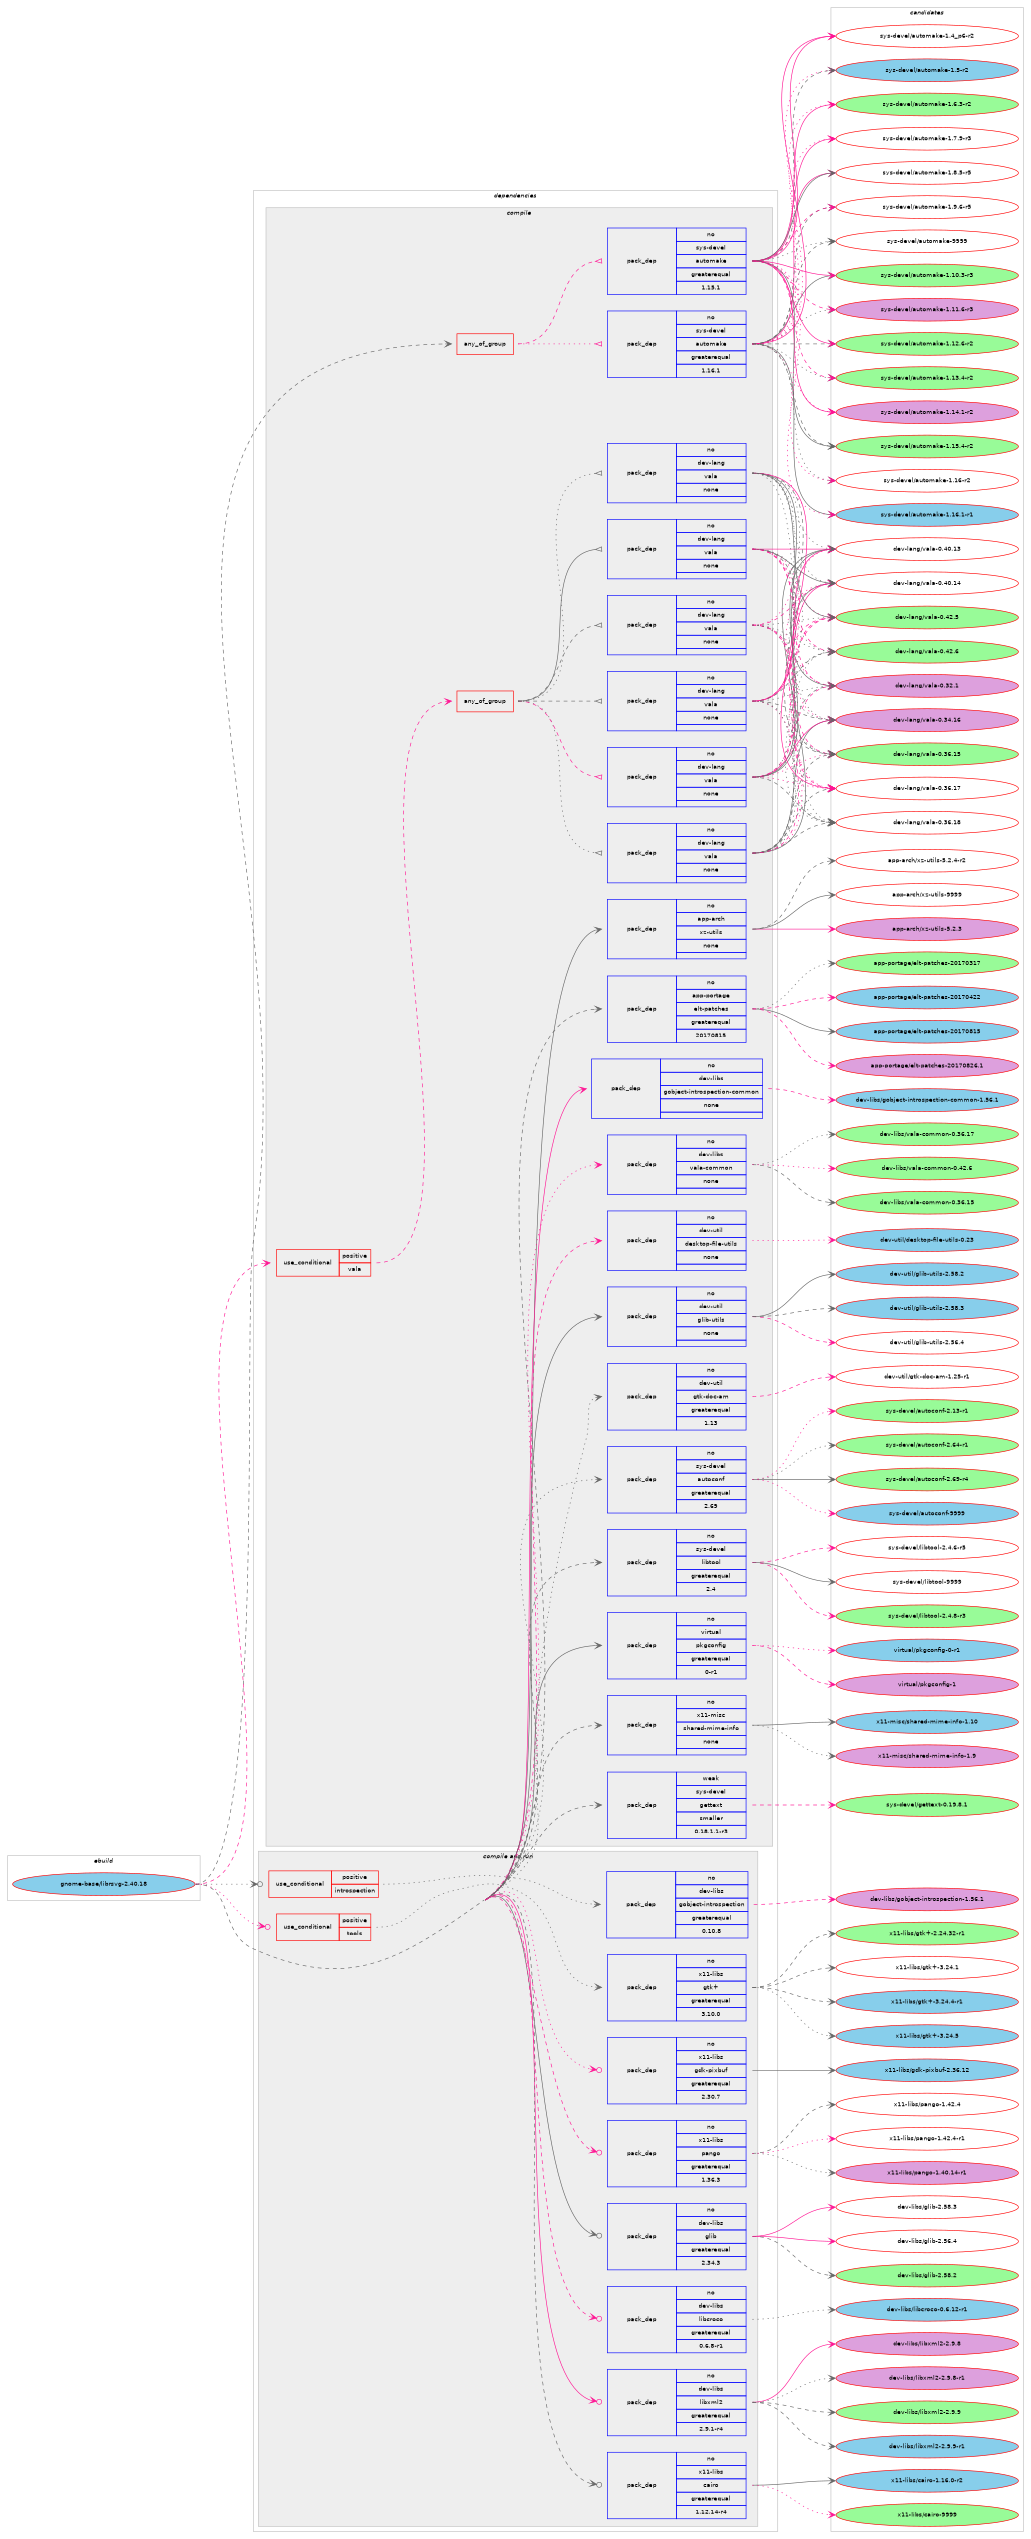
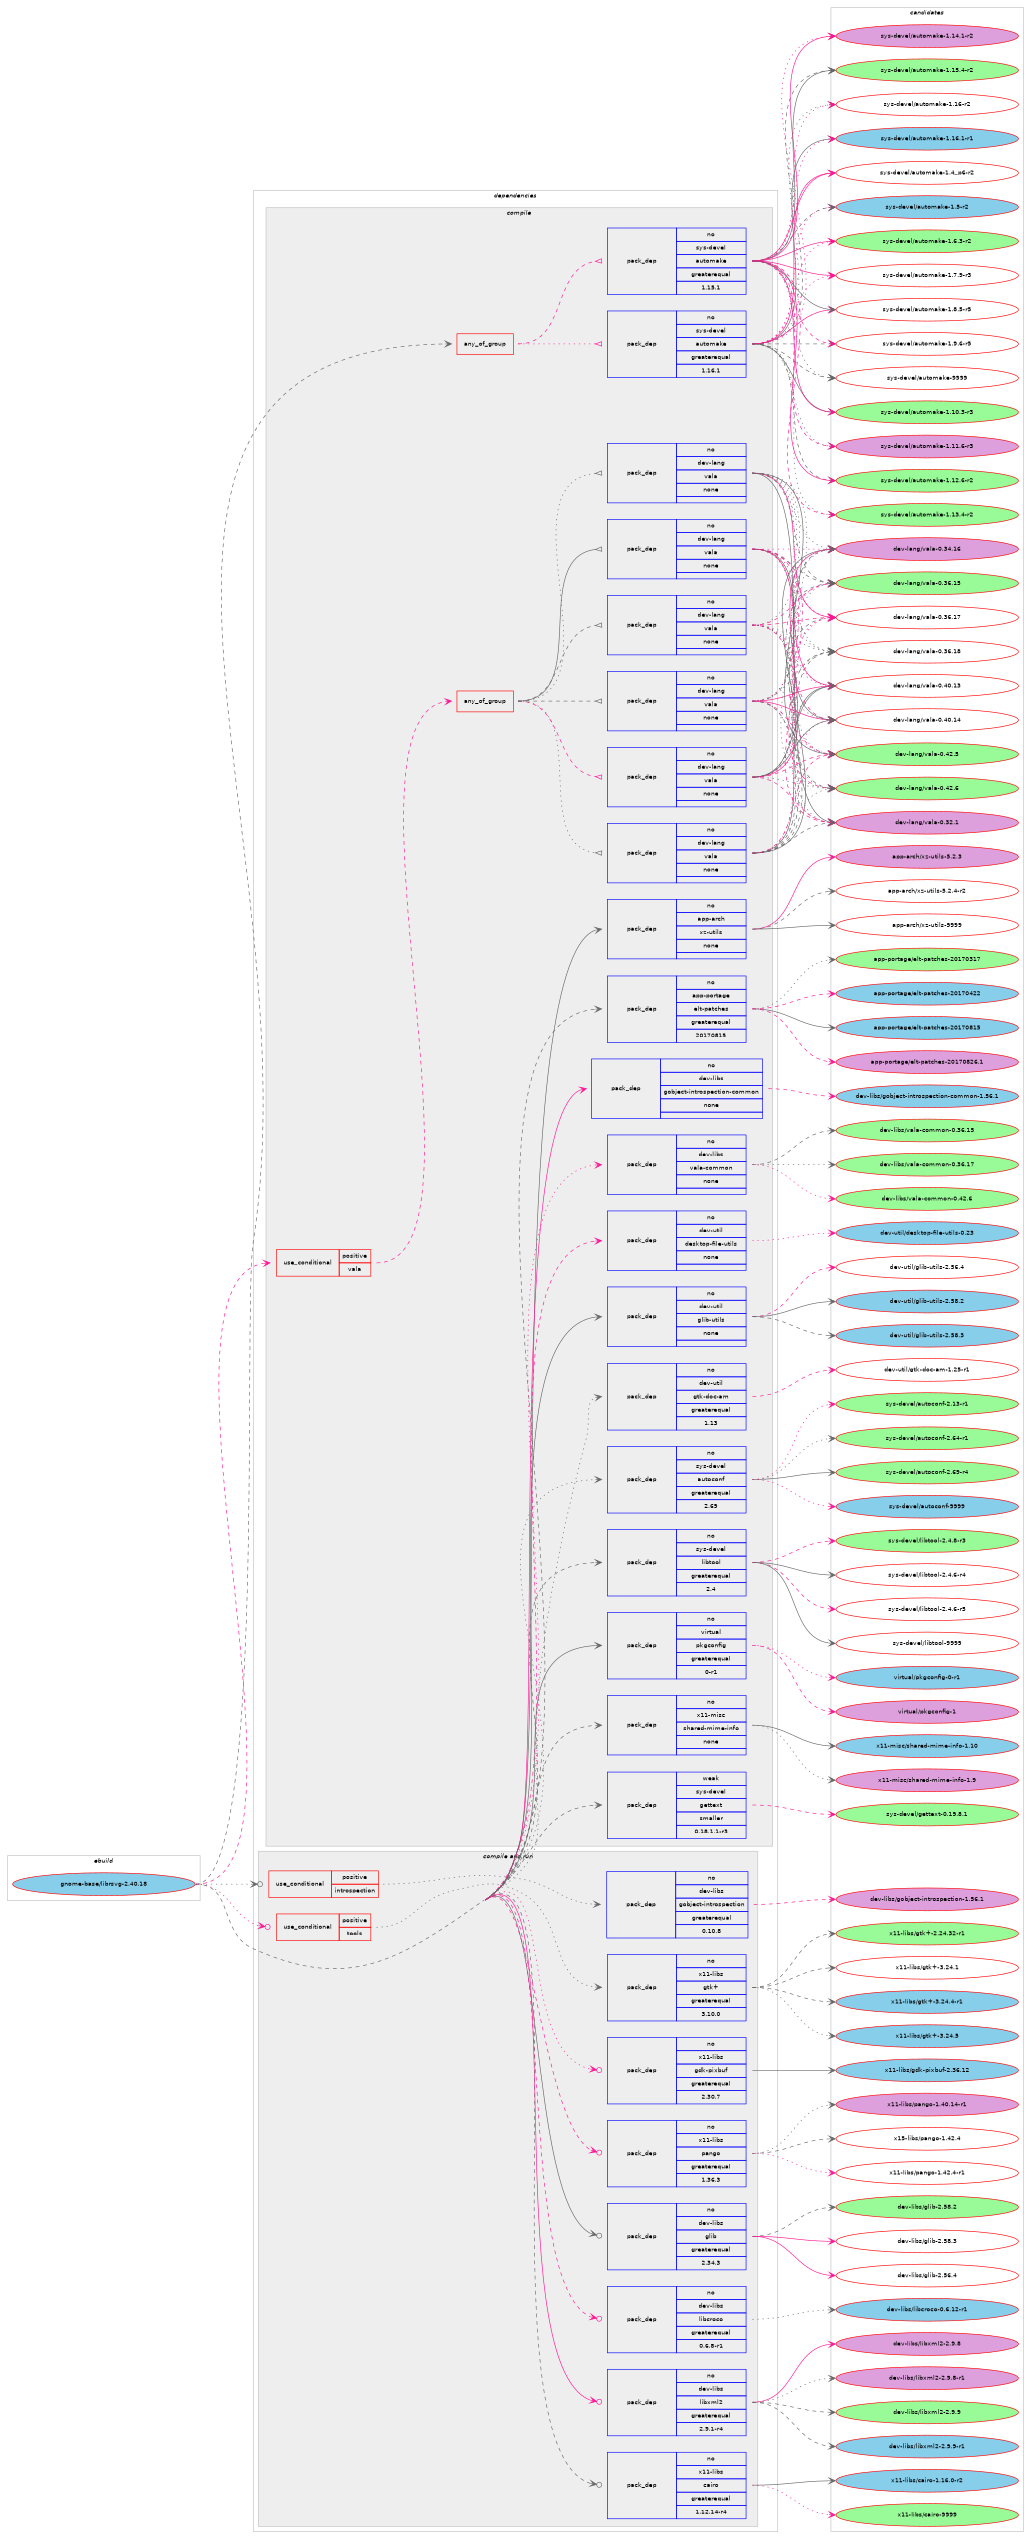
none -> (927, 1575)
(927, 2105) -> (927, 2139)
